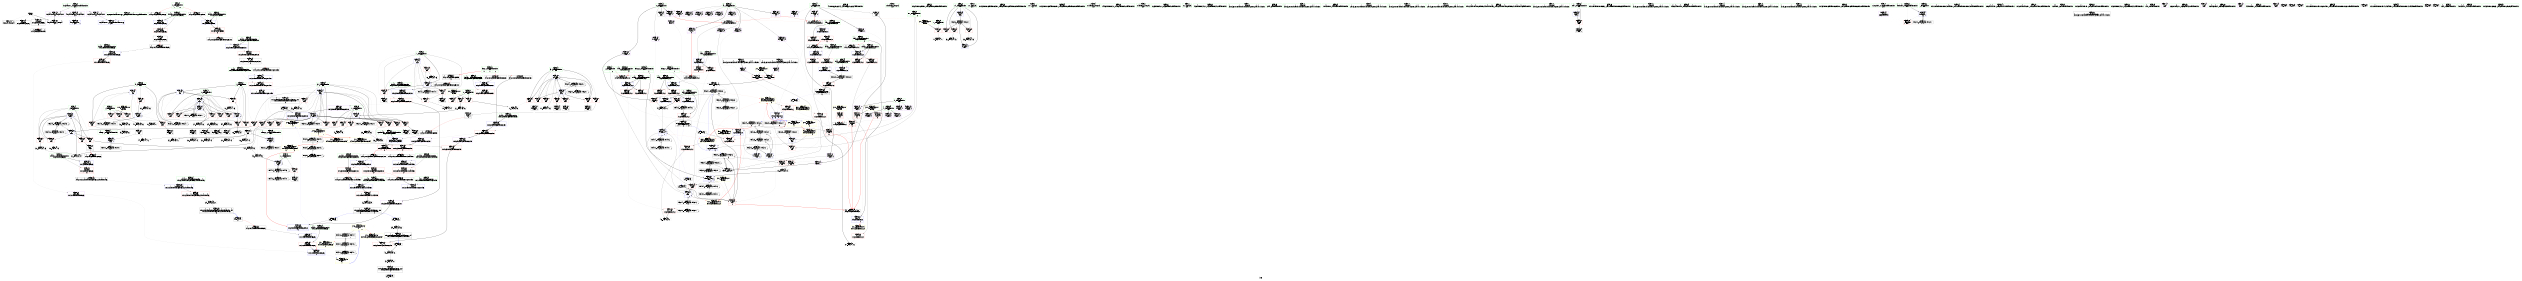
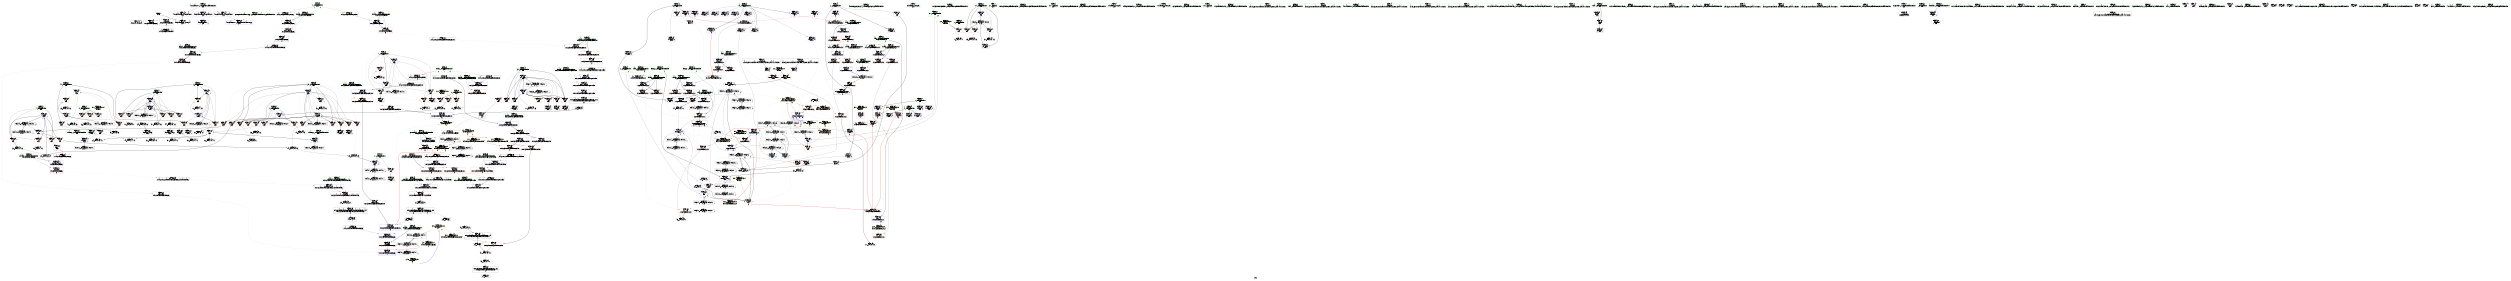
(2184, 6) -> none
(1923, 22) -> none
(278, 112) -> (258, 88)
